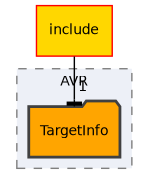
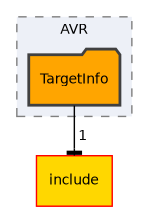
(74, 78) -> (74, 127)
